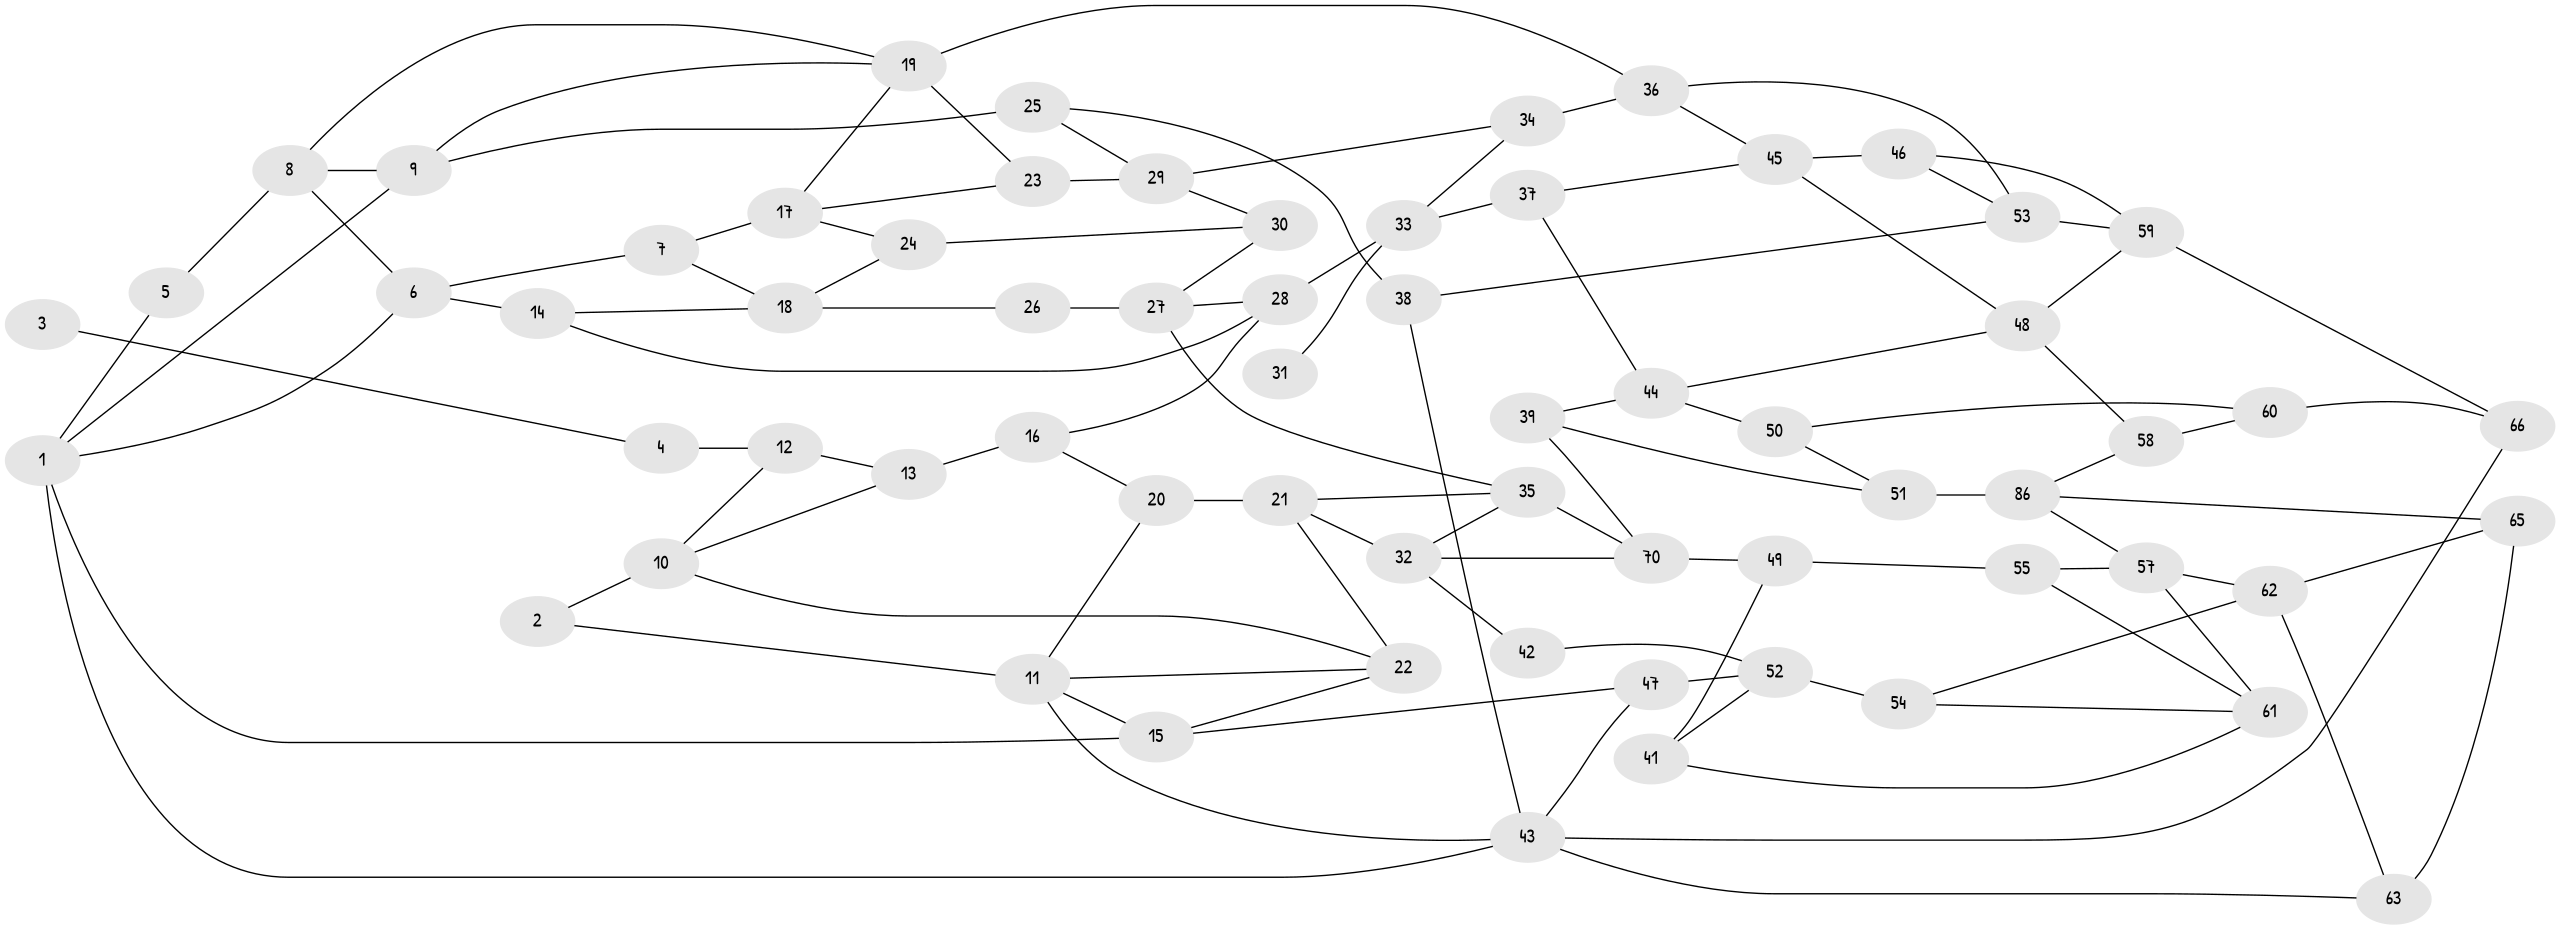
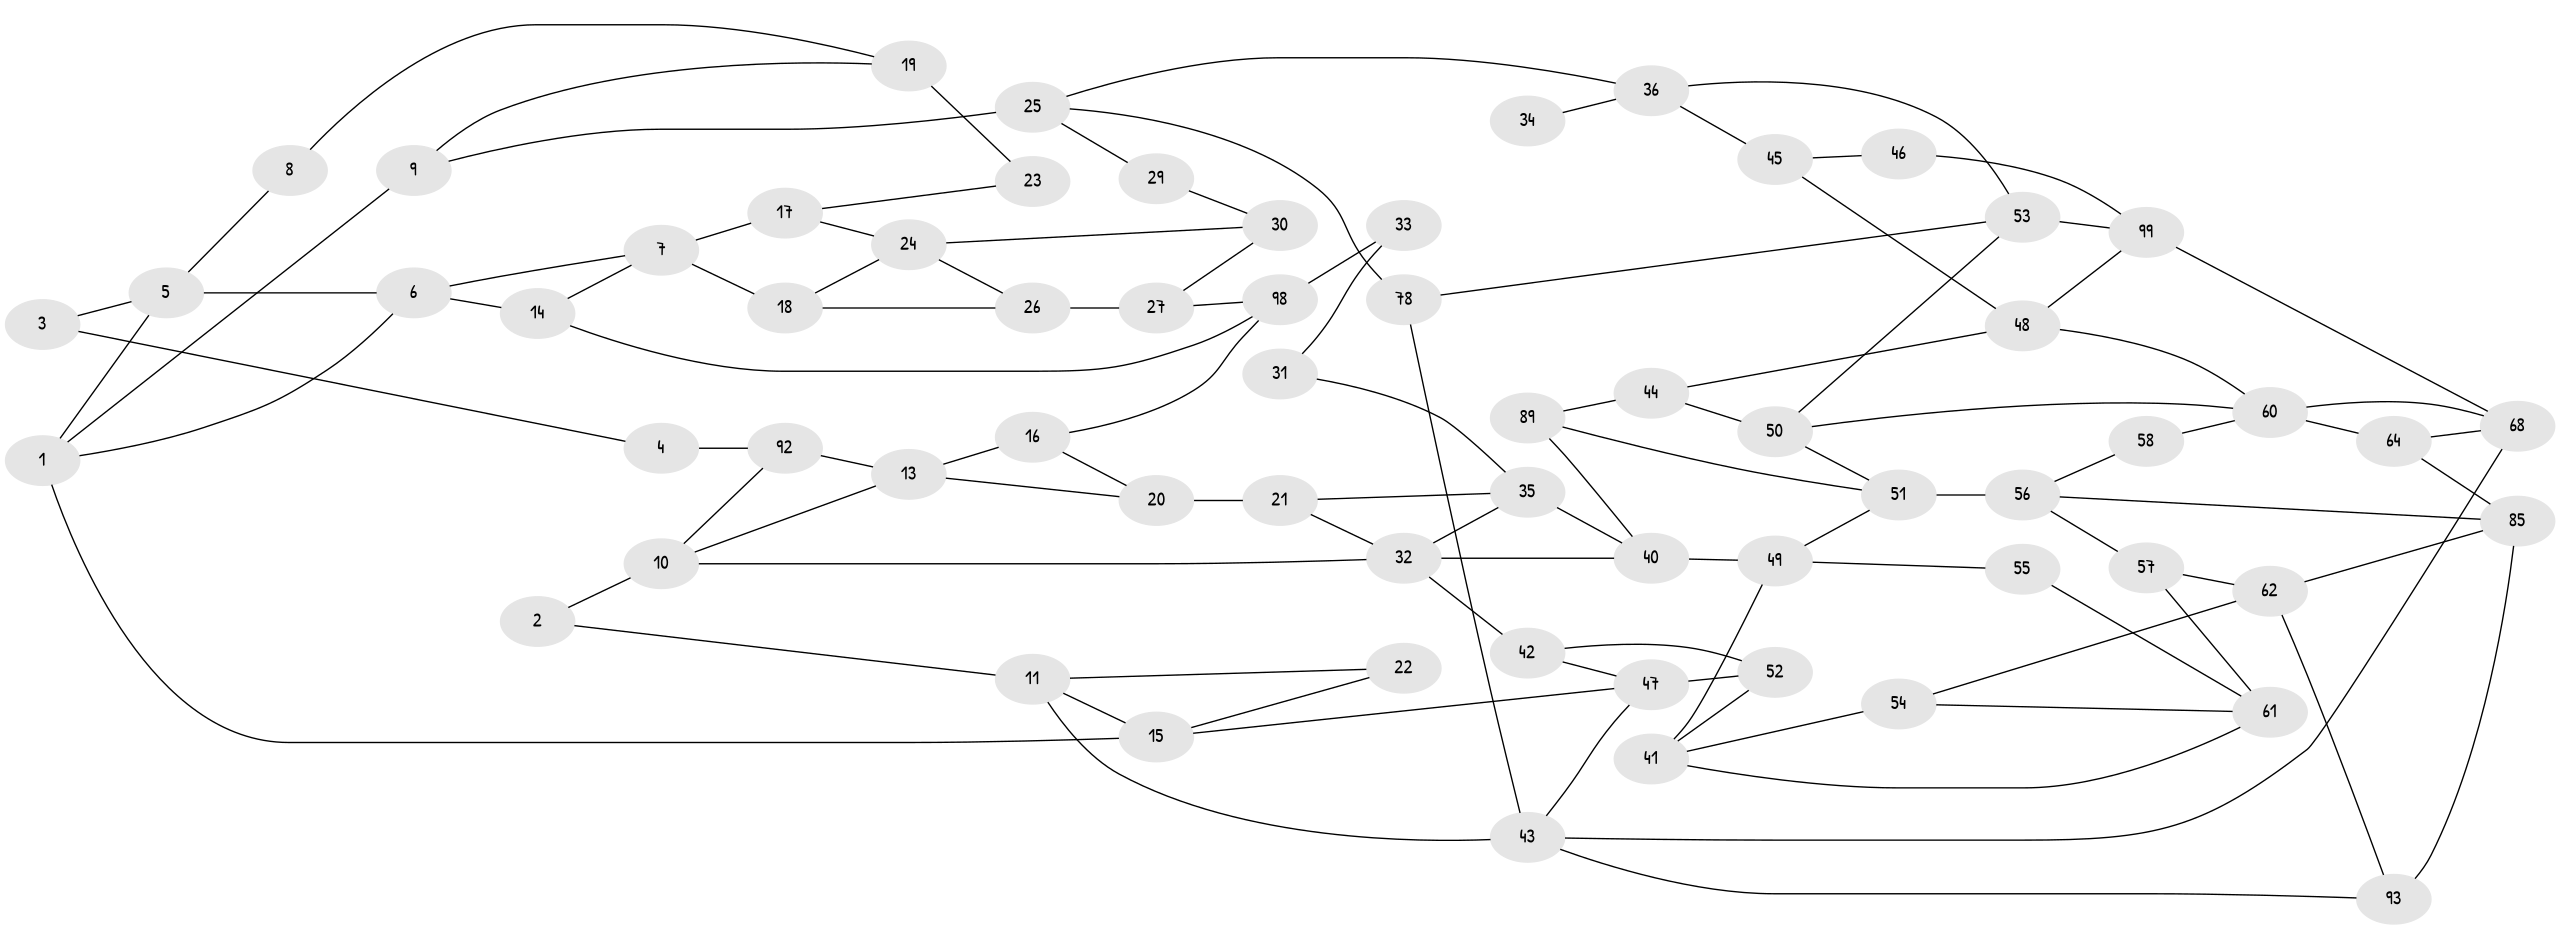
(1285, 6) -> (1340, 58)
(847, 139) -> none
(1342, 150) -> none
(352, 170) -> none
(1466, 173) -> none
(1095, 180) -> none
(1961, 186) -> (1899, 325)
(1528, 195) -> none
(352, 232) -> (290, 293)
(2146, 232) -> (2146, 232)
none -> (971, 276)
(1280, 300) -> (1280, 300)
(1404, 300) -> (1404, 300)
none -> (105, 309)
(661, 311) -> (600, 282)
(2085, 384) -> (2157, 350)
(1528, 418) -> (1528, 418)
(2518, 426) -> (2518, 426)
(1313, 440) -> (1415, 406)
none -> (2394, 441)
(785, 448) -> (785, 448)
(2023, 495) -> (2023, 495)
(2518, 521) -> (2518, 521)
none -> (1837, 528)
(1651, 558) -> (1651, 558)
(2085, 569) -> none
(1342, 584) -> none
(1094, 590) -> (1033, 487)
(1033, 616) -> (1033, 564)
none -> (1590, 669)
(1837, 688) -> (1775, 732)
(643, 877) -> none
(2394, 899) -> (2394, 899)
